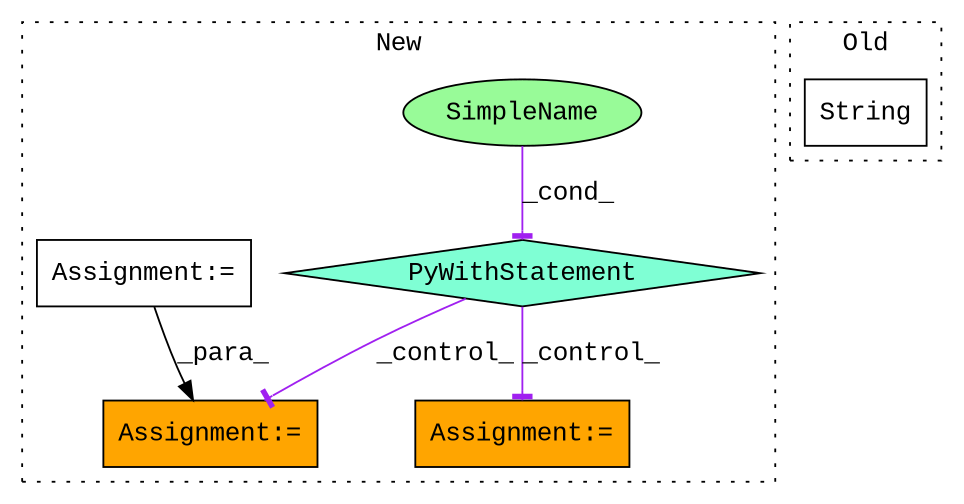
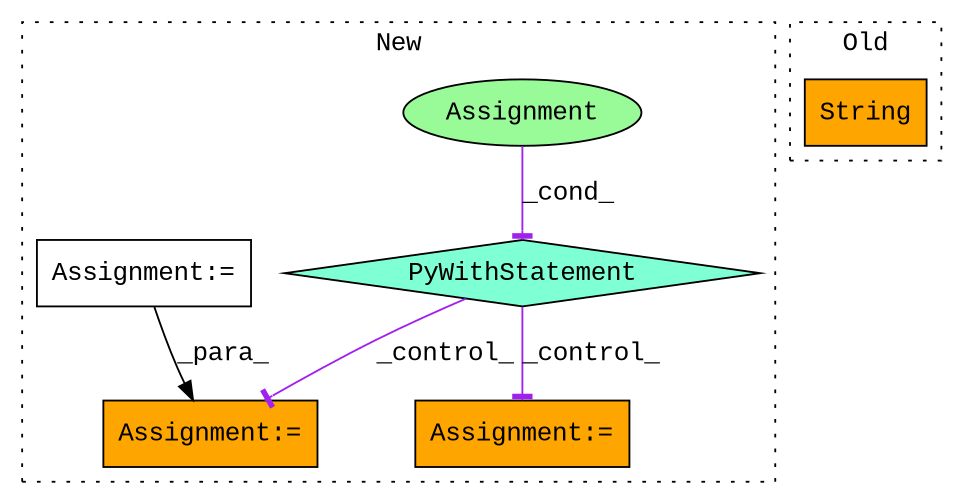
(522, 113) -> (522, 113)
(866, 113) -> (866, 113)
